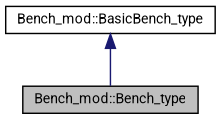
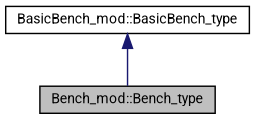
(110, 20) -> (128, 20)
